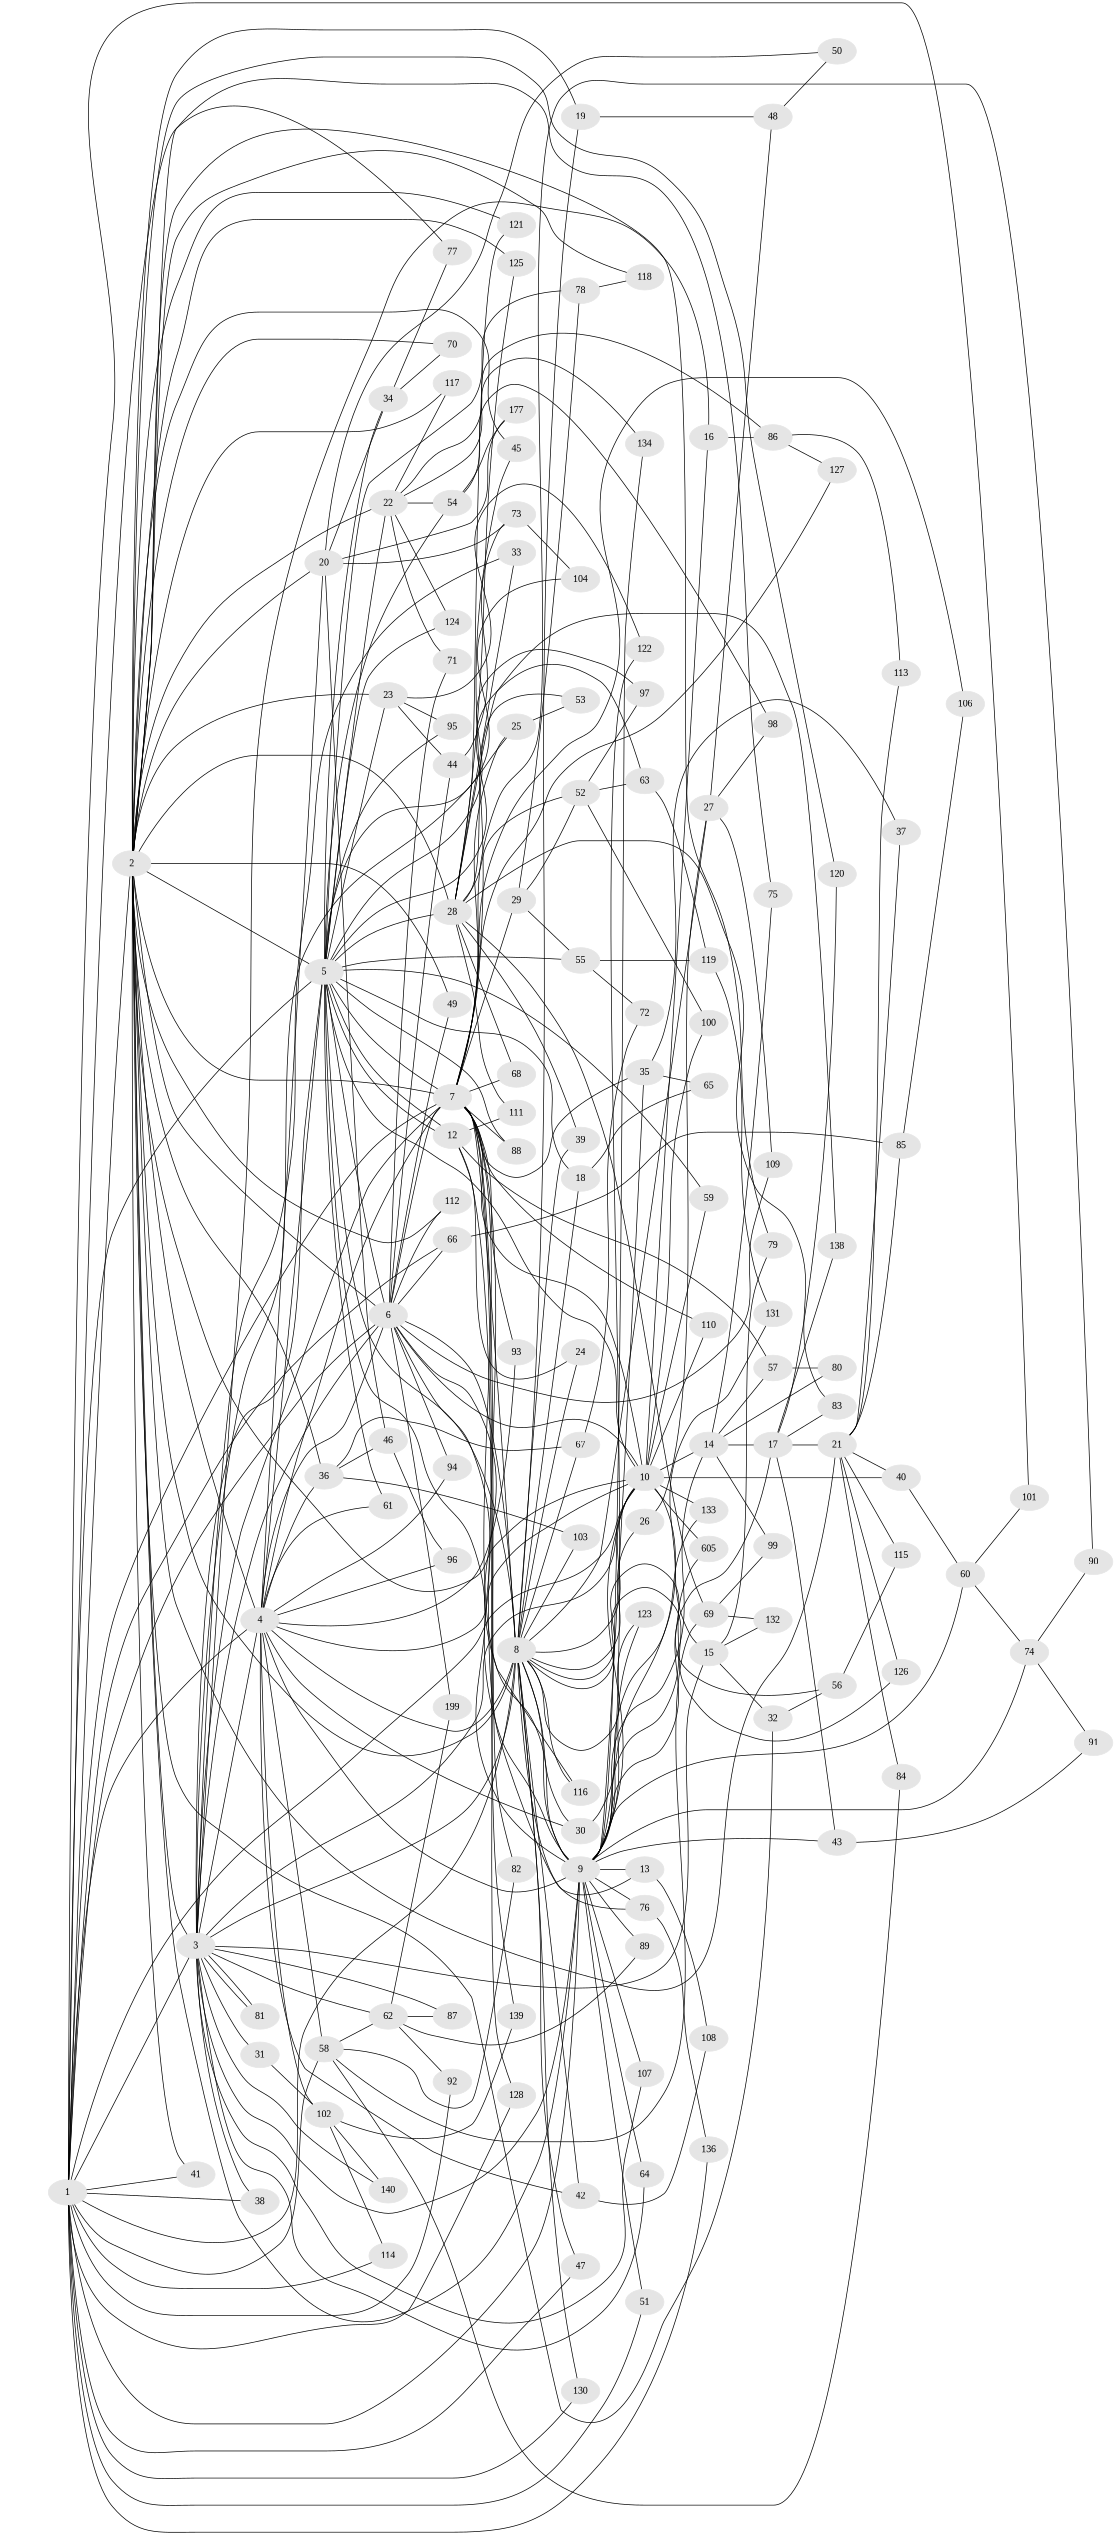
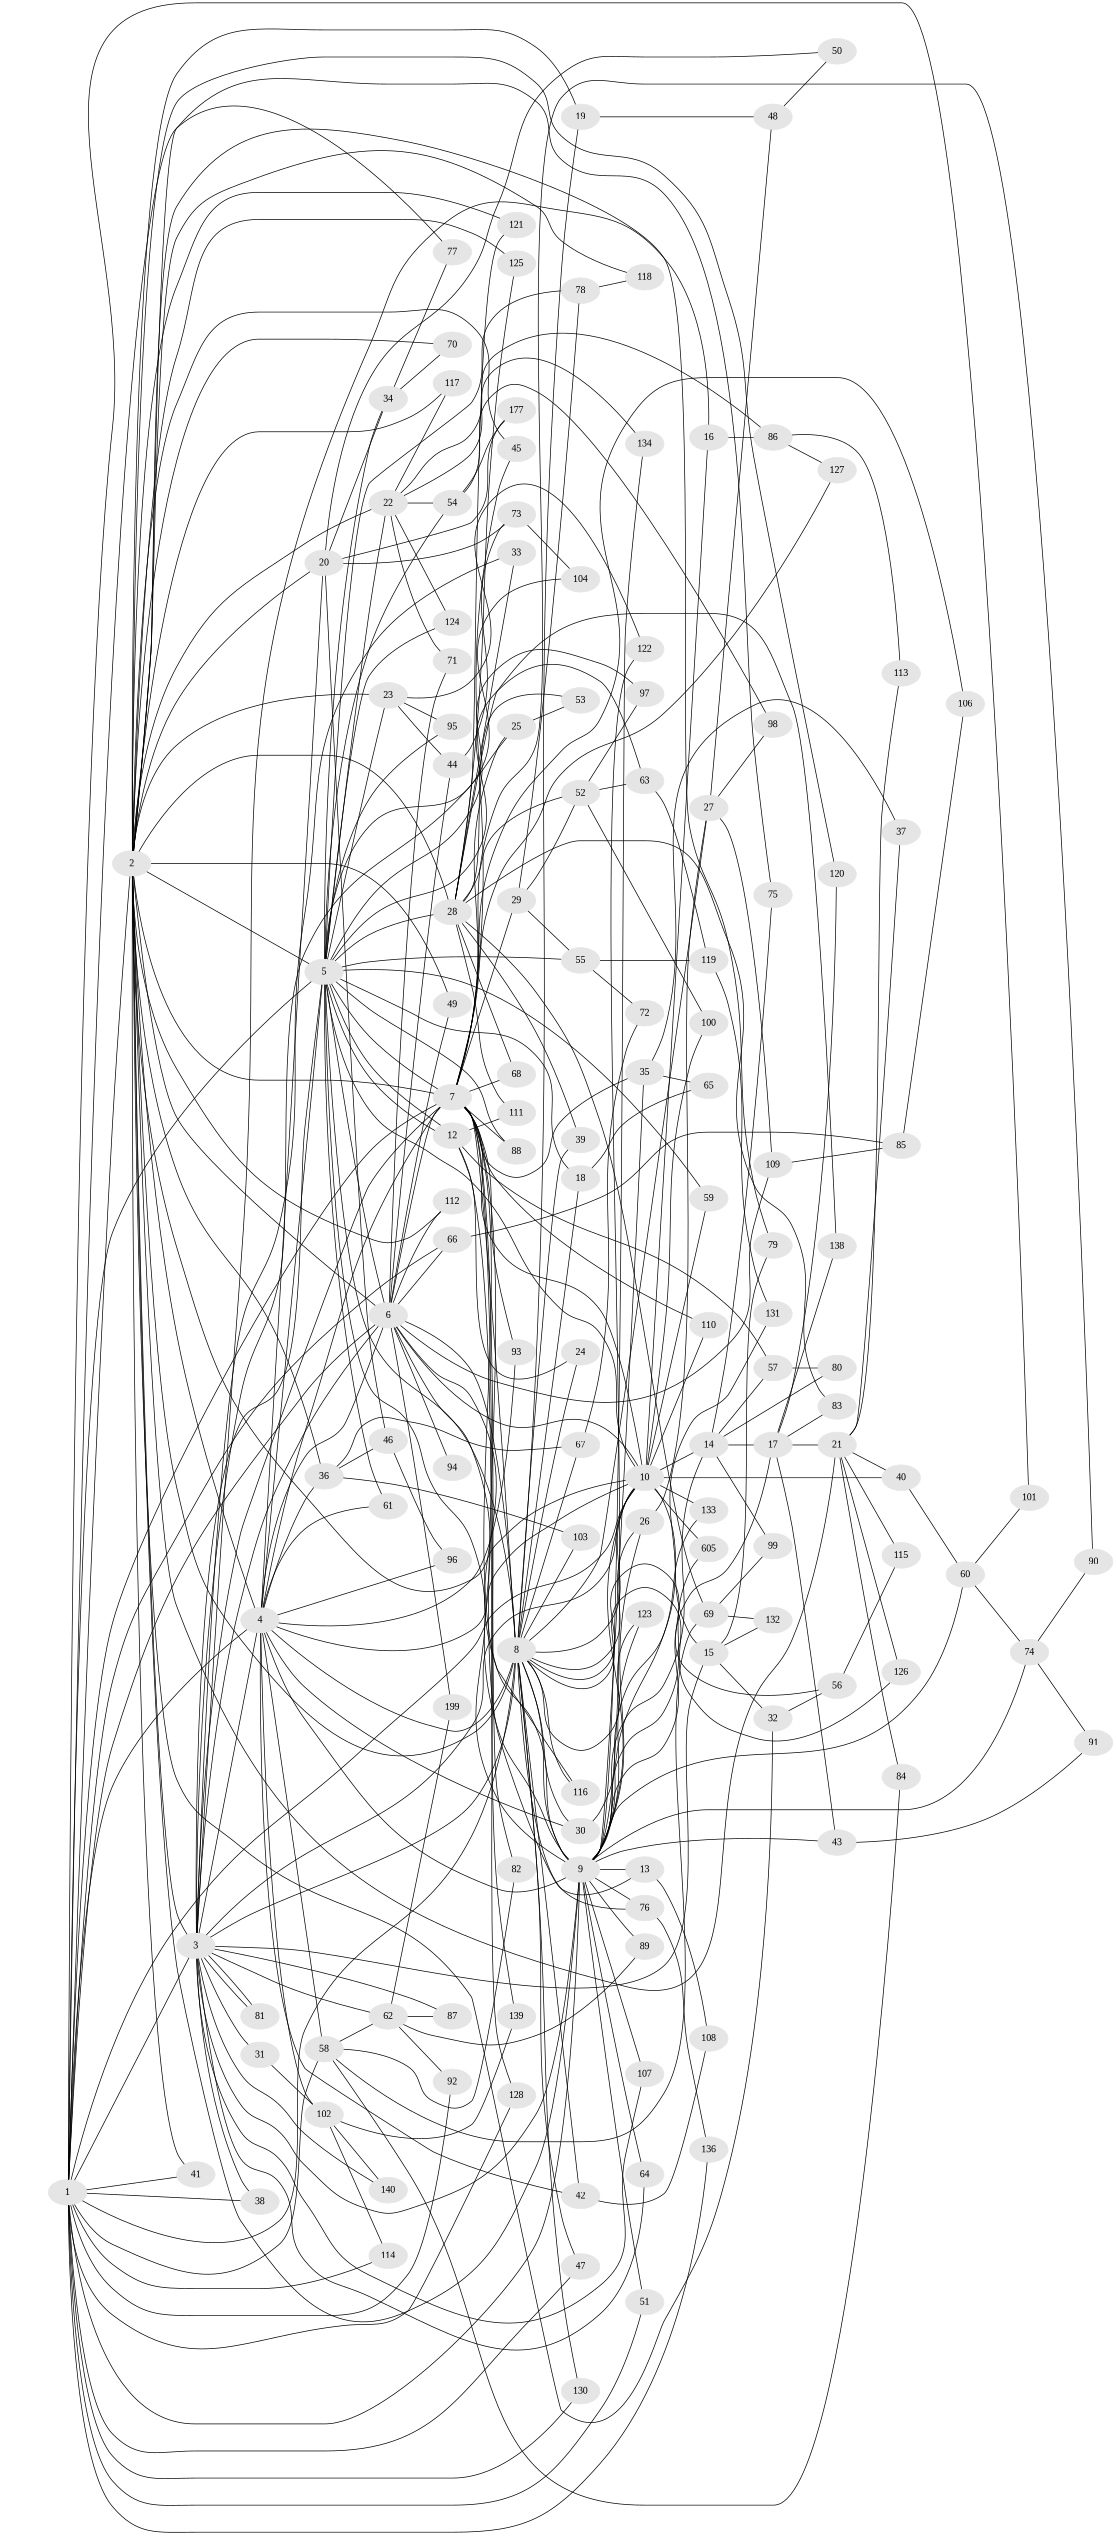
(884, 1299) -> (837, 1155)
(368, 1556) -> none
none -> (621, 1699)
